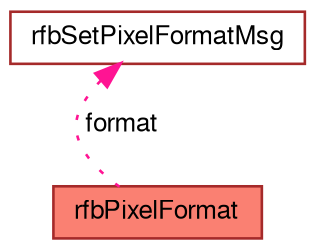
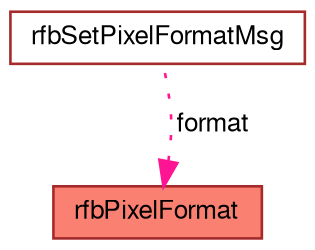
(78, 139) -> (171, 112)
